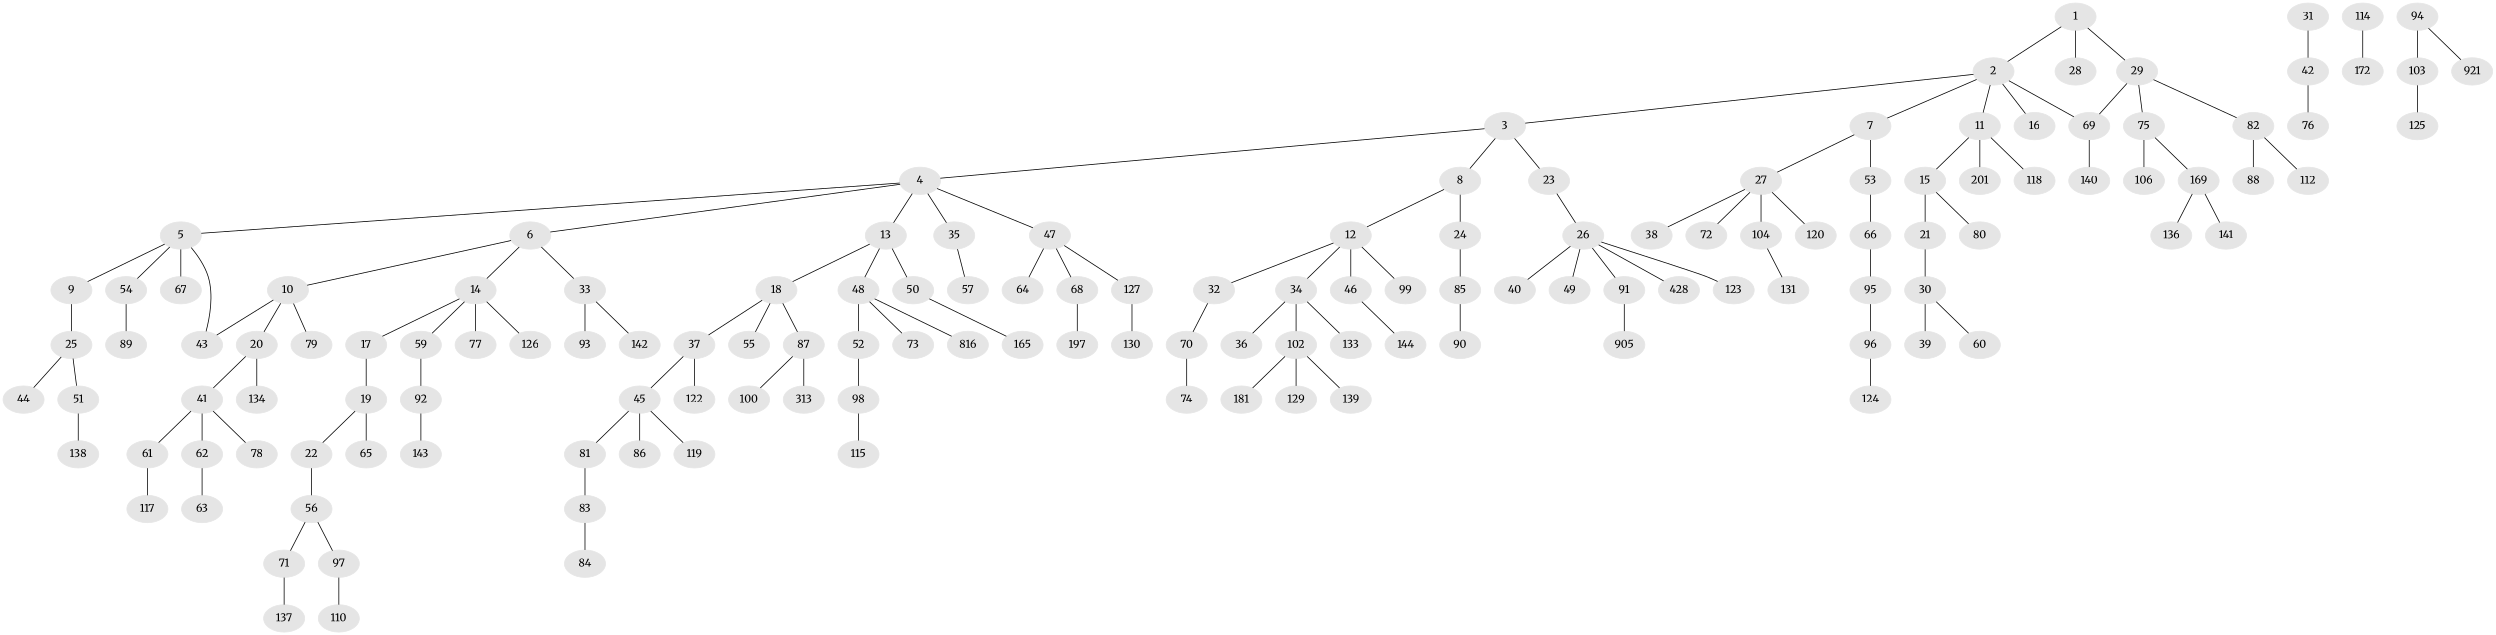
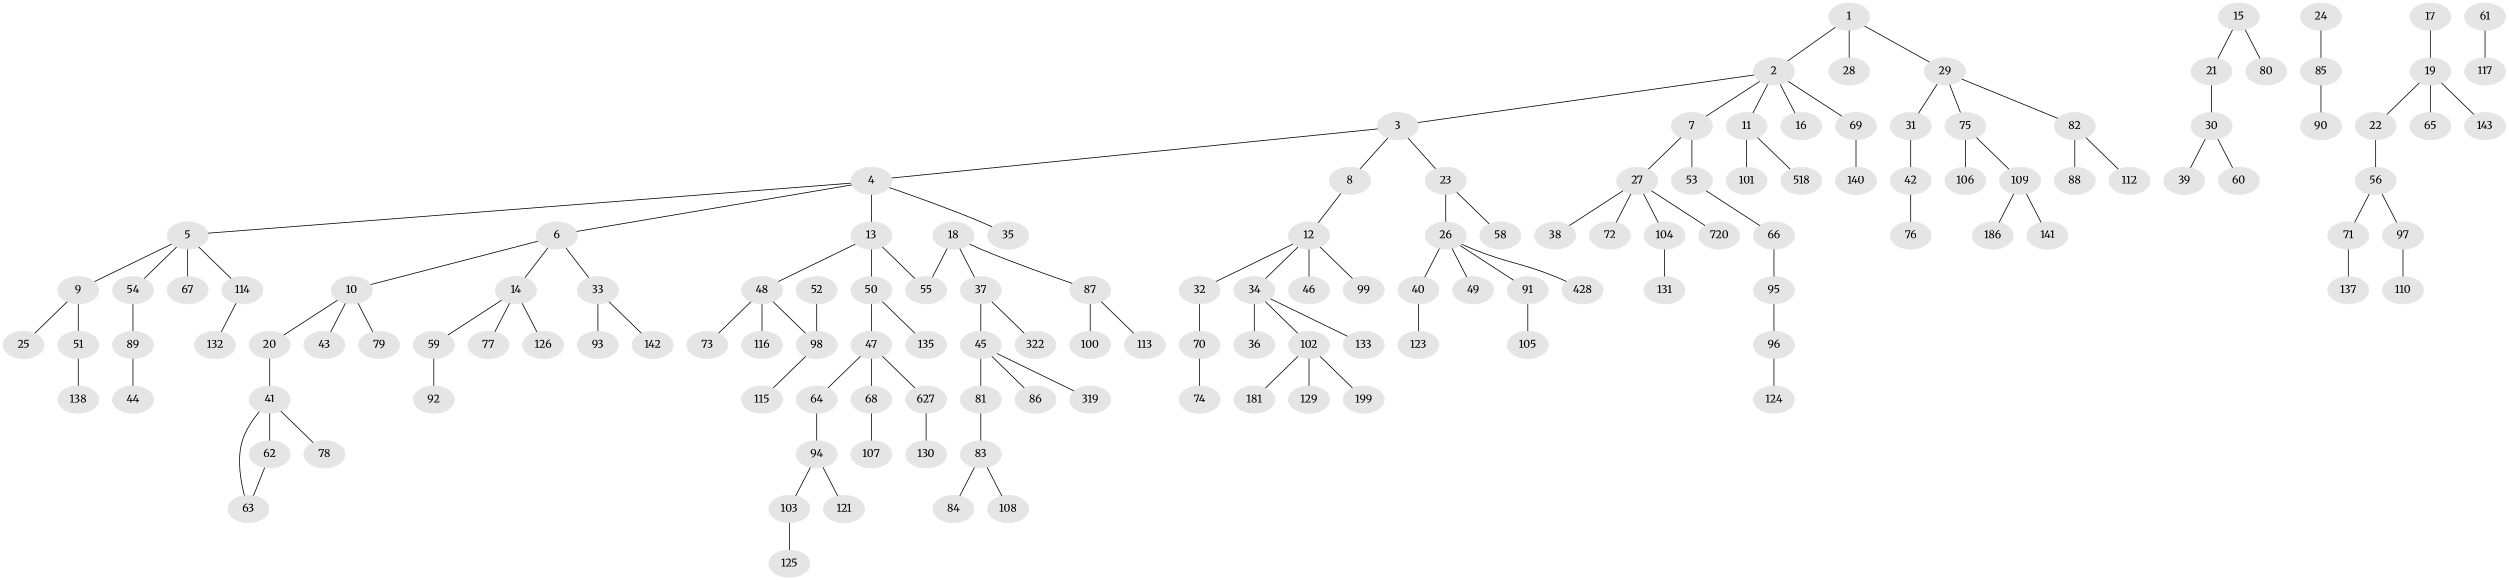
(2363, 71) -> (215, 345)
(2472, 71) -> (844, 509)
(2113, 99) -> (1928, 99)
(1953, 153) -> none
(1980, 181) -> (1747, 181)
(2035, 181) -> (1801, 181)
(2199, 181) -> (2020, 181)
(985, 208) -> (871, 318)
(1460, 208) -> none
none -> (1500, 236)
(1816, 236) -> (1719, 236)
(2171, 236) -> (1993, 236)
(1660, 261) -> (1418, 318)
(831, 263) -> (899, 263)
(210, 287) -> (215, 263)
(968, 290) -> none
(1132, 290) -> (926, 400)
(421, 318) -> none
(858, 318) -> (789, 317)
(968, 345) -> (762, 345)
(1023, 345) -> (926, 345)
(1077, 345) -> (871, 454)
(1405, 345) -> none
(1624, 345) -> (1528, 345)
(47, 372) -> (133, 372)
(75, 372) -> (78, 318)
(257, 400) -> none
(694, 400) -> (1036, 345)
(804, 400) -> (1145, 345)
(1351, 400) -> (1364, 400)
(175, 427) -> (240, 451)
(421, 427) -> (2458, 99)
none -> (817, 427)
(694, 454) -> (1090, 400)
none -> (1008, 509)
